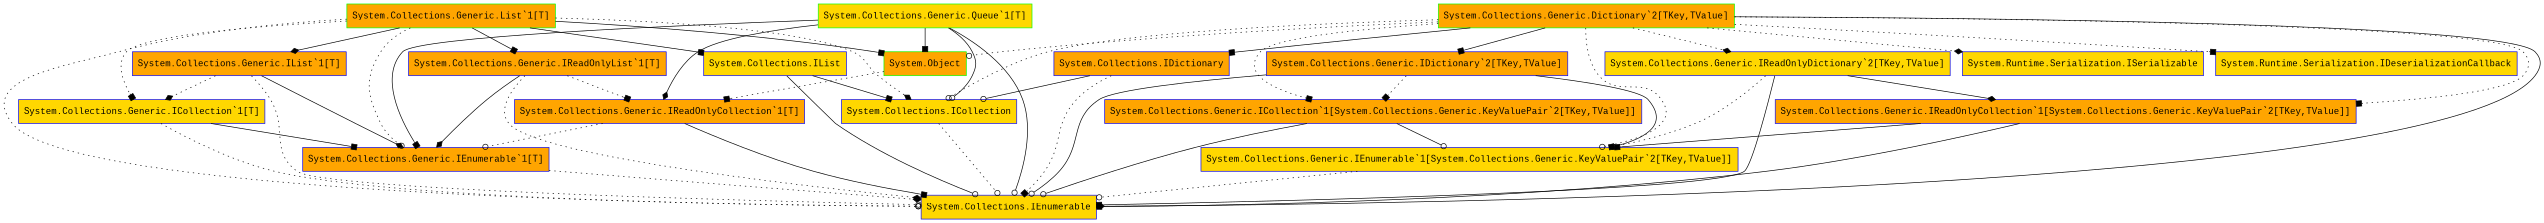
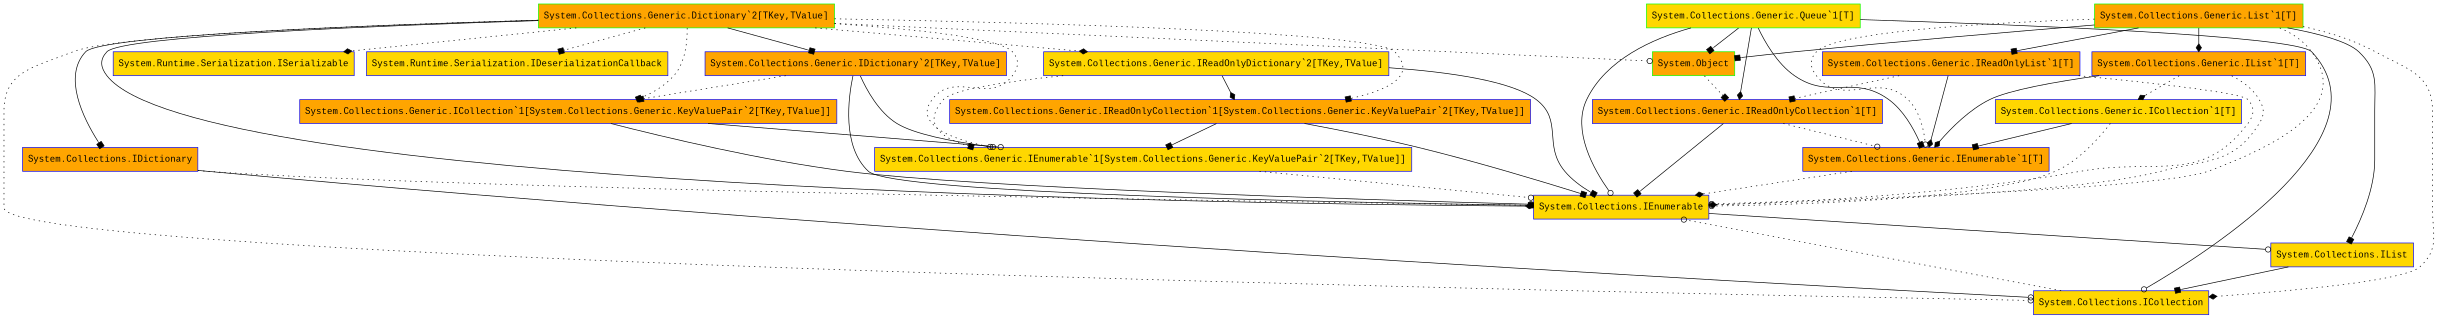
(213, 32) -> none
(872, 146) -> (1987, 231)
